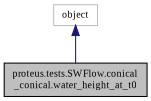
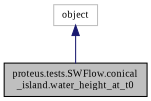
(76, 80) -> (76, 80)
